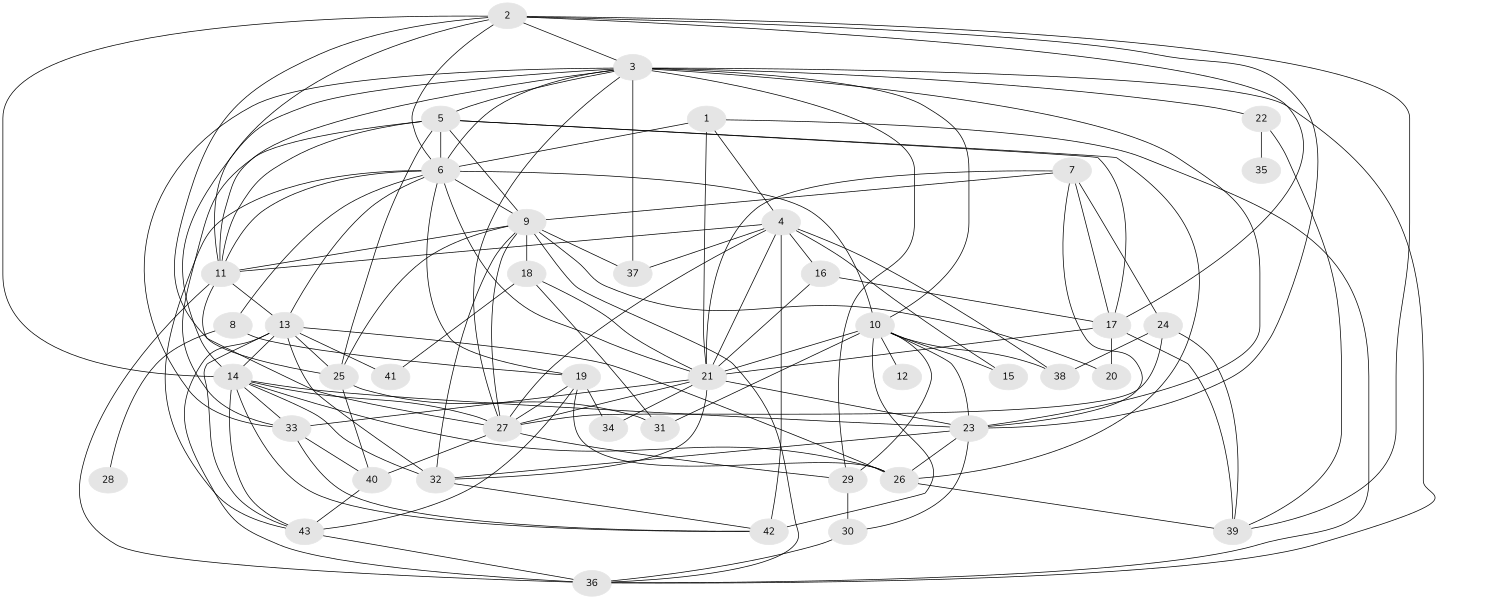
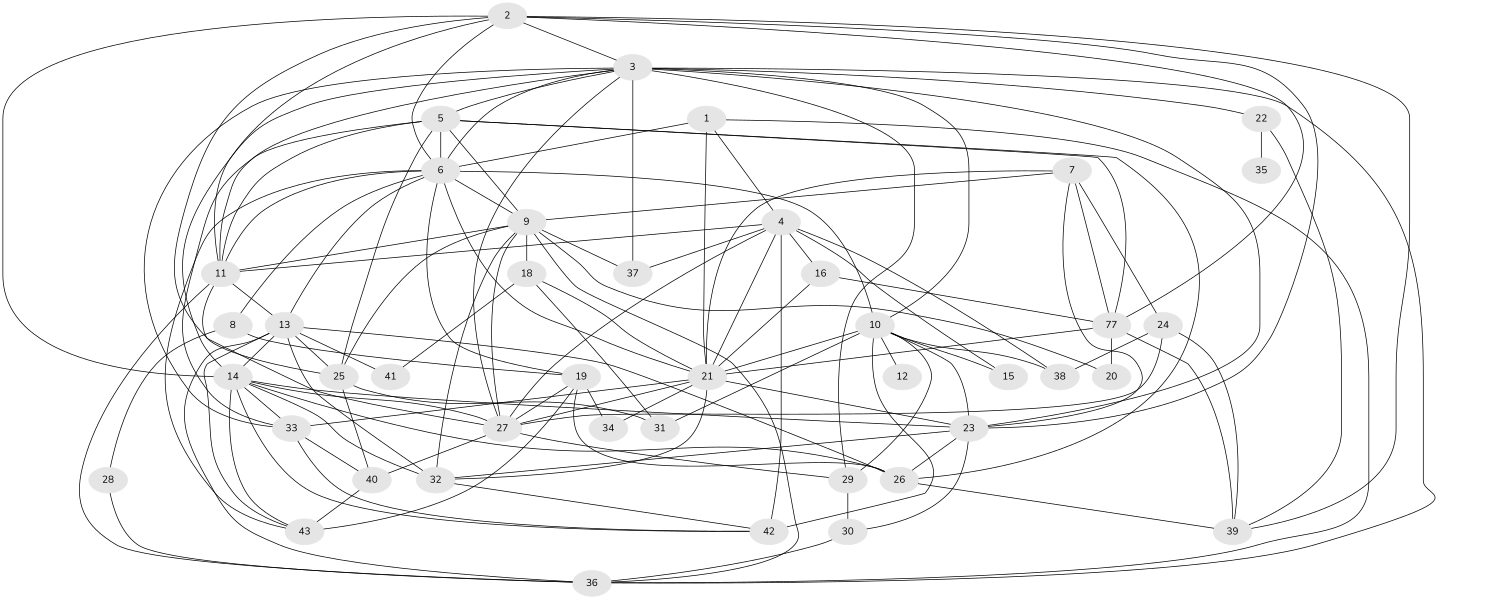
(1112, 325) -> (1112, 325)
(448, 558) -> (324, 571)
